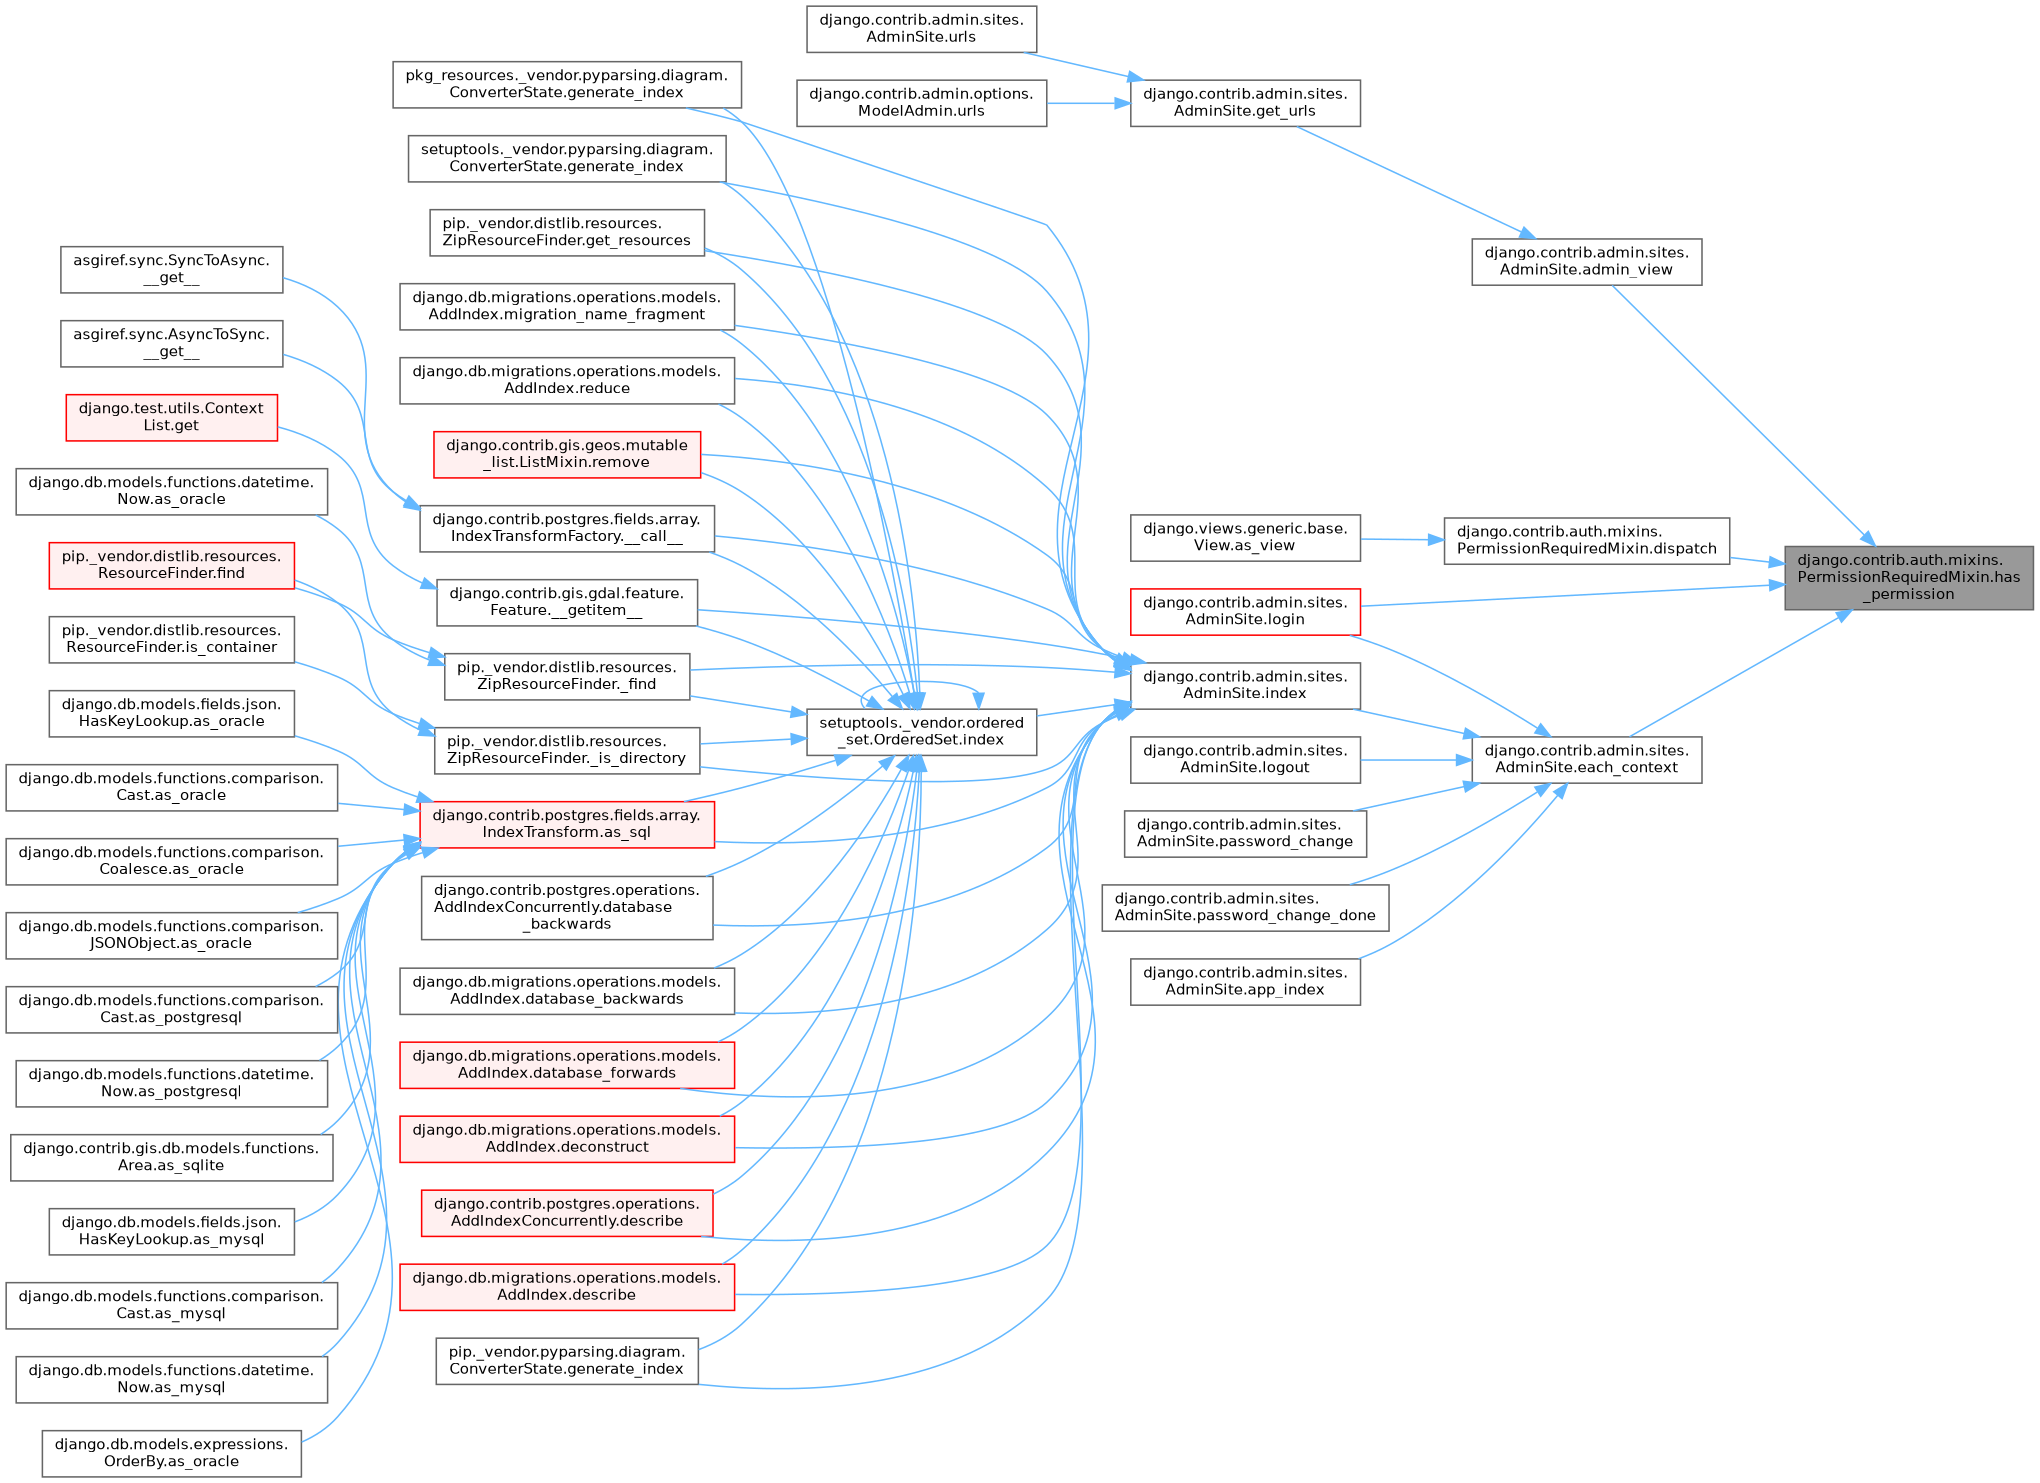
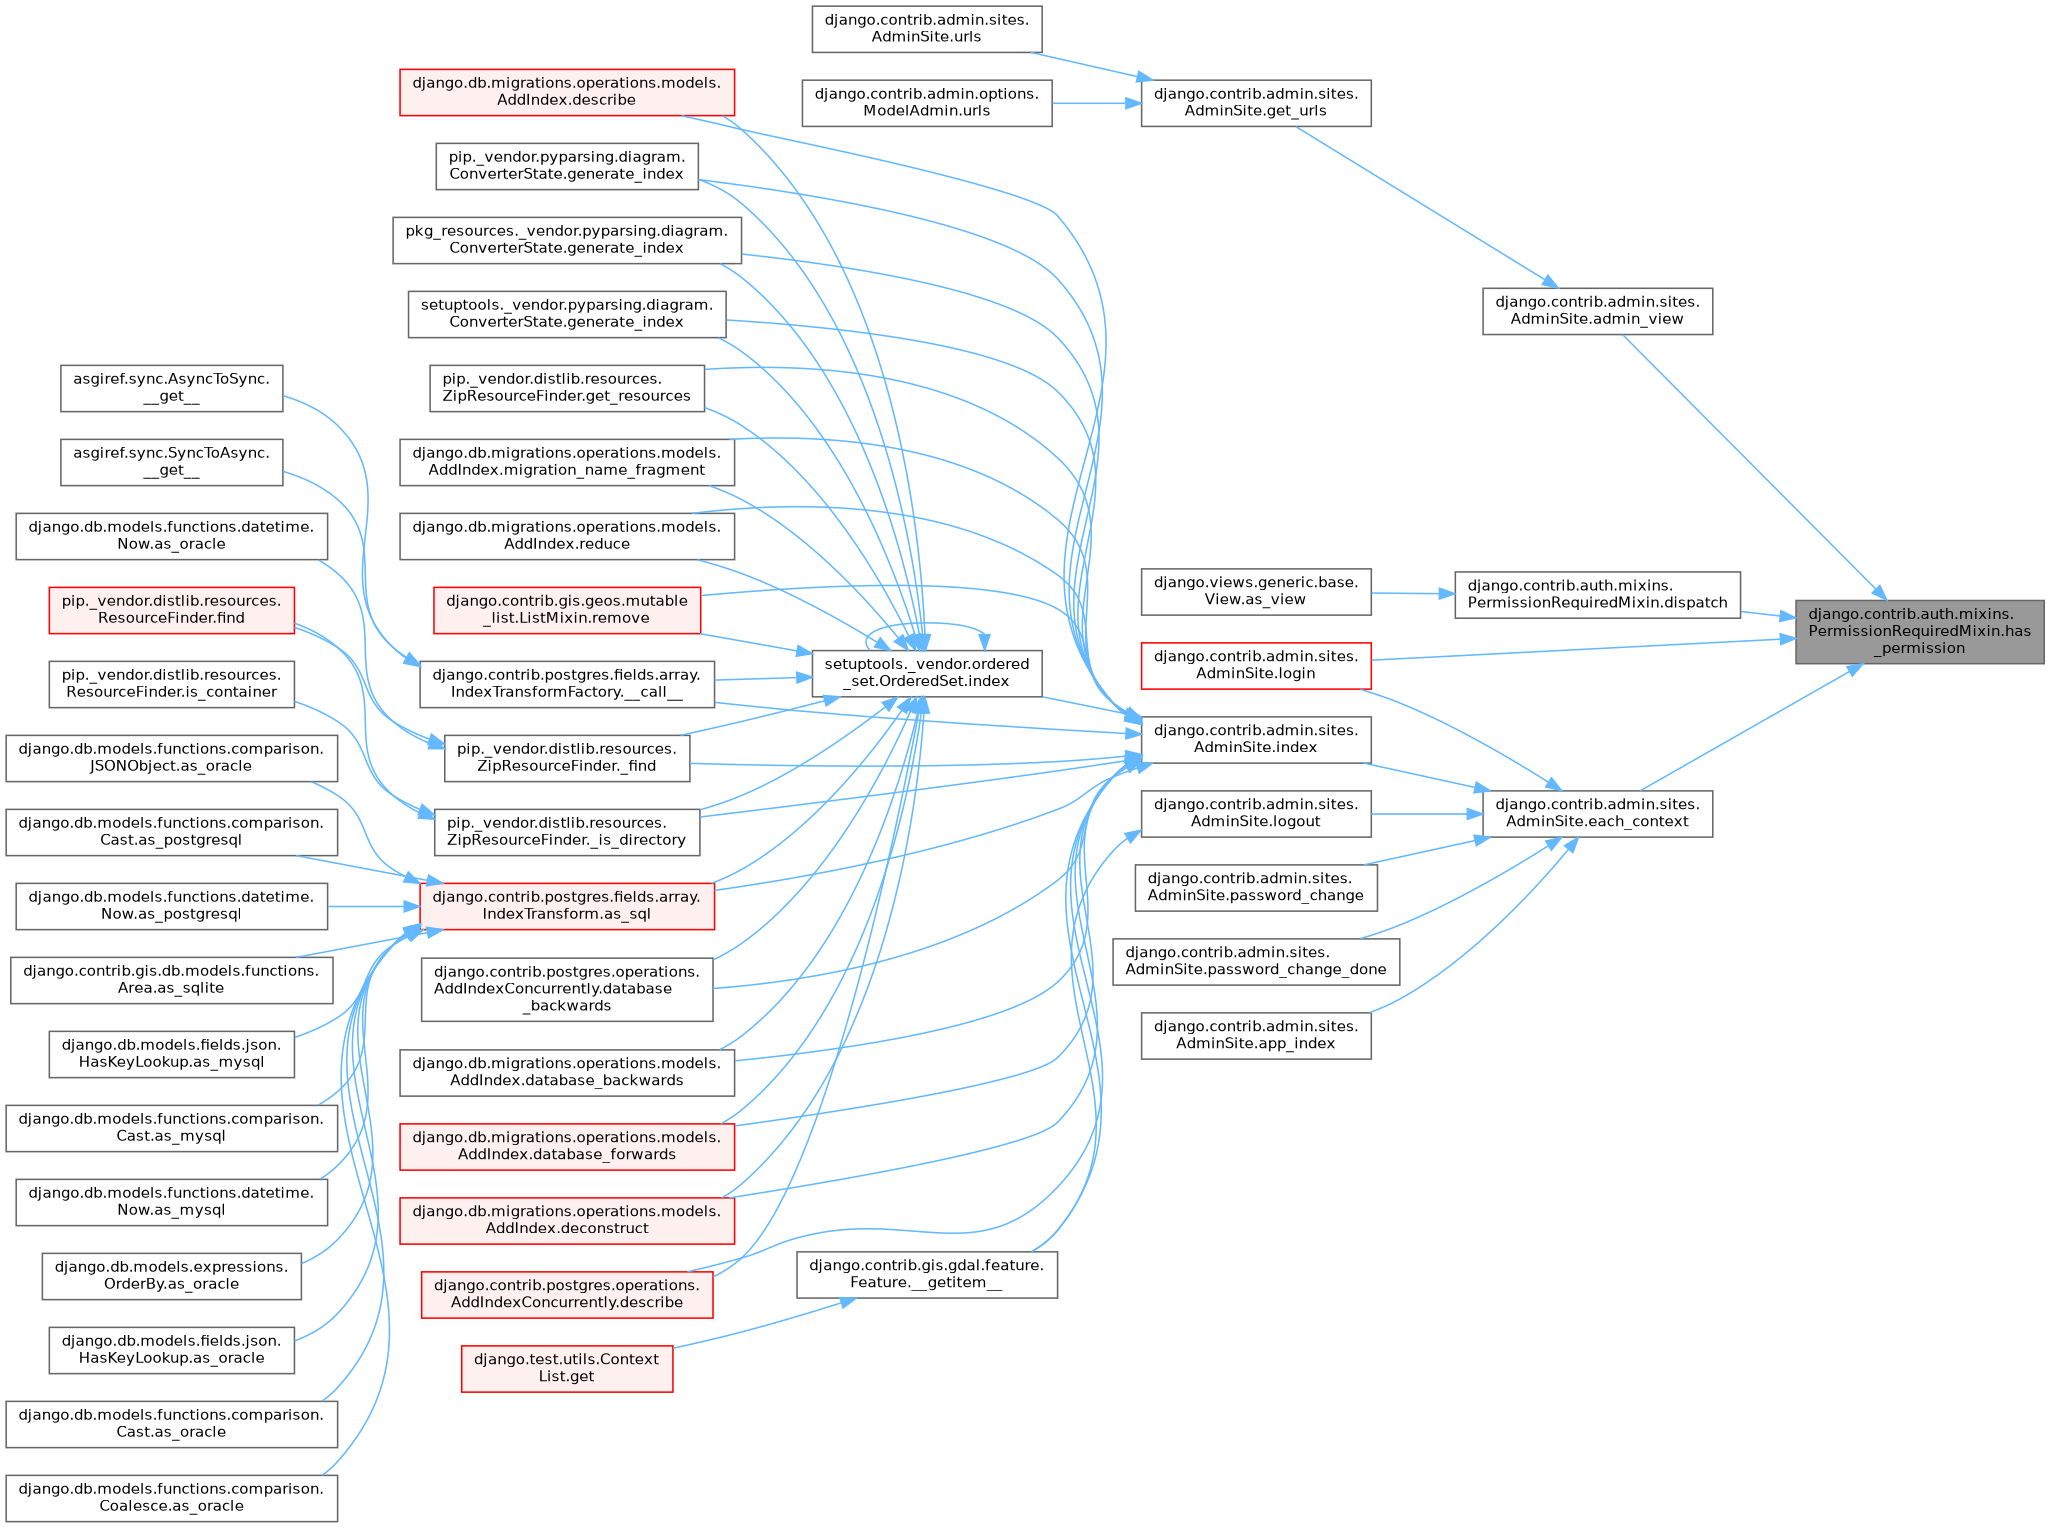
(781, 656) -> (1085, 1047)
